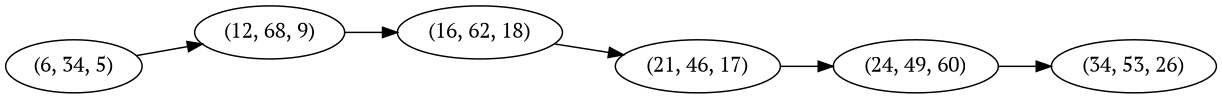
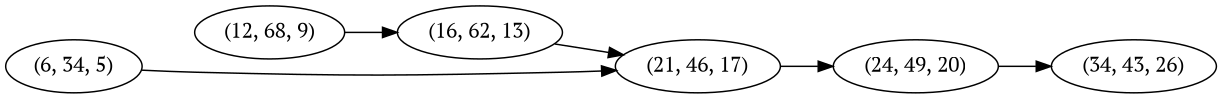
(480, 32) -> (480, 32)
(162, 51) -> (372, 75)
(916, 66) -> (916, 66)
(1134, 66) -> (1134, 66)
